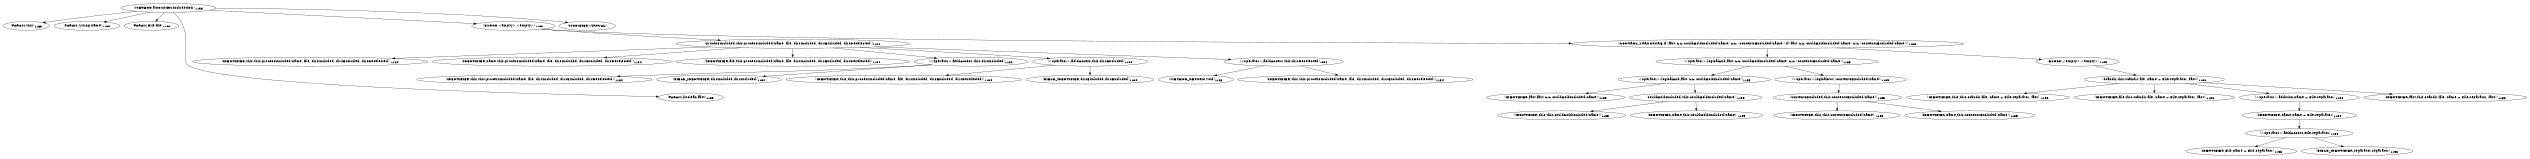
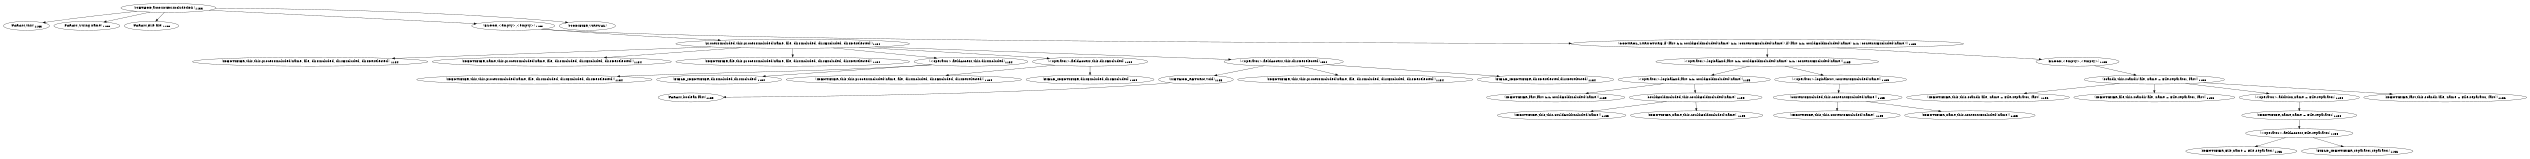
none -> (1545, 80)
(393, 88) -> (948, 93)
